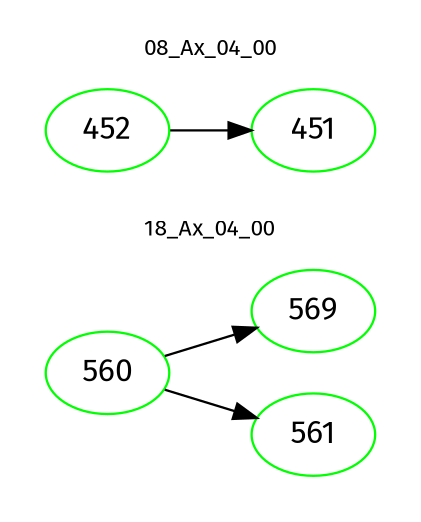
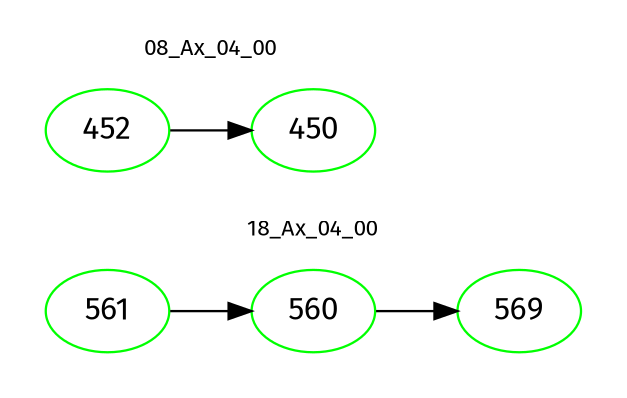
(313, 130) -> (313, 130)
(200, 400) -> (199, 311)
